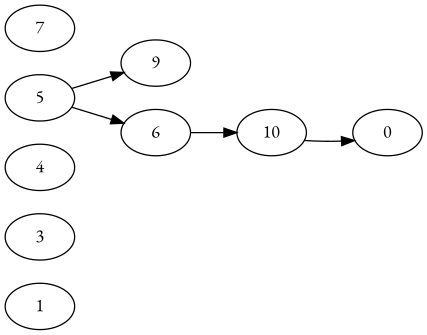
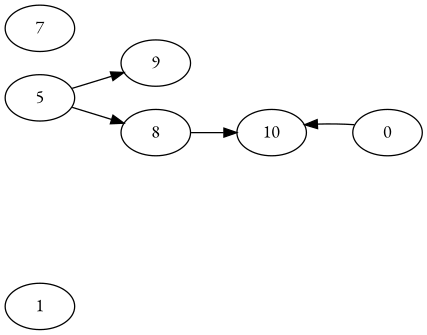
(156, 133) -> (156, 133)
(323, 141) -> (336, 124)
(40, 167) -> none
(40, 237) -> none
